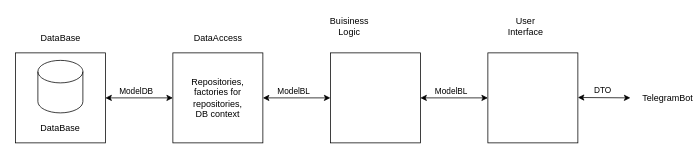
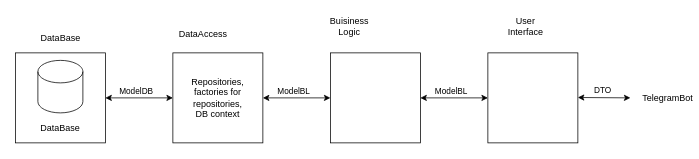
(218, 38) -> (203, 34)
